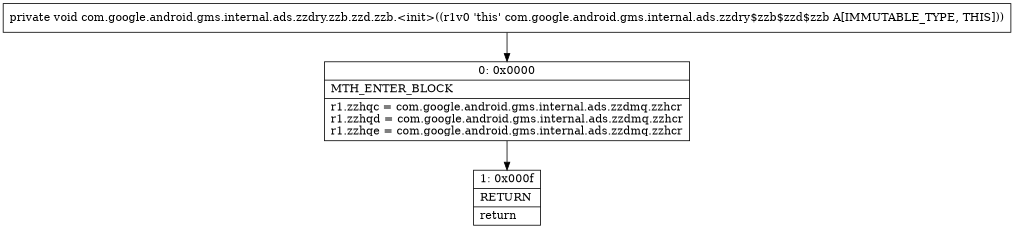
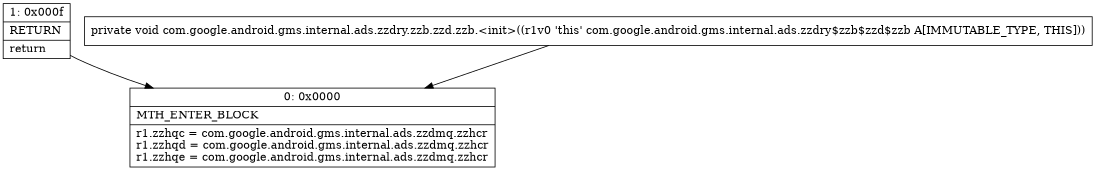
(507, 151) -> (107, 72)
